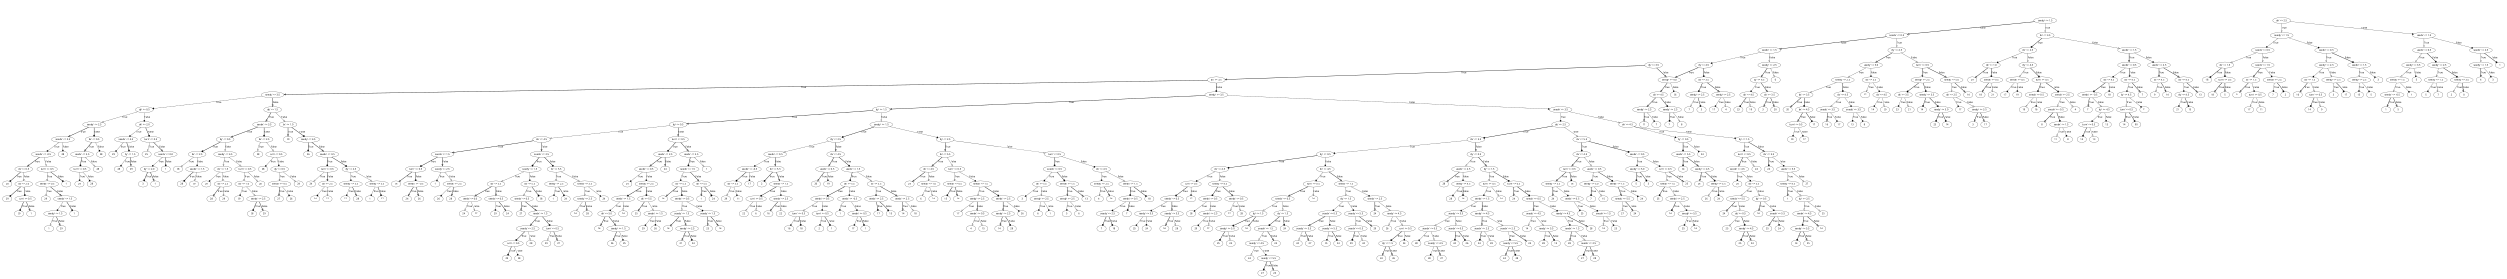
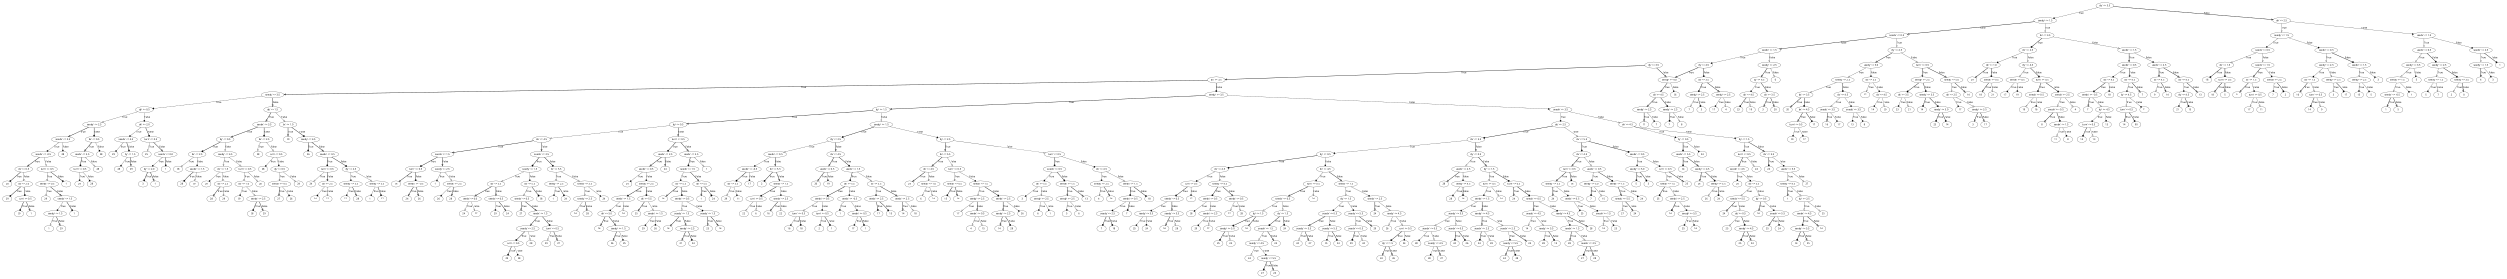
none -> (2105, 6)
